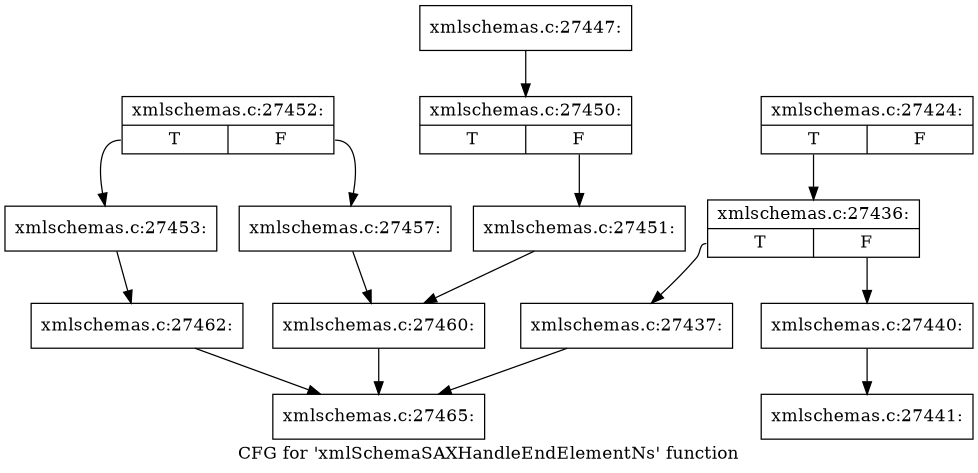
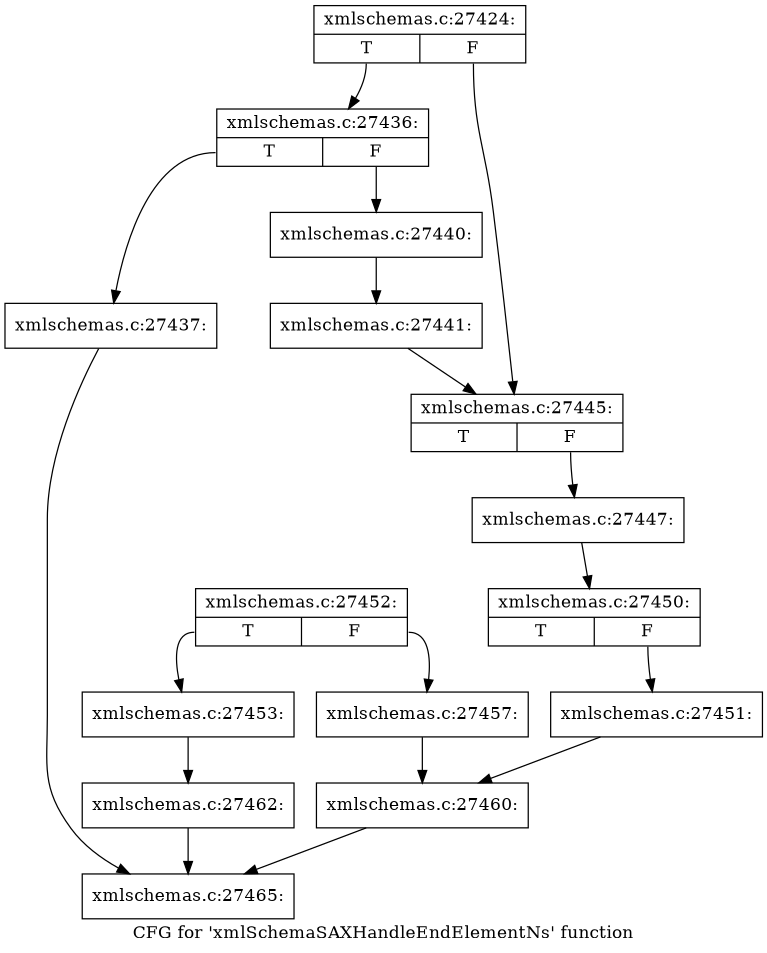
none -> (517, 423)
